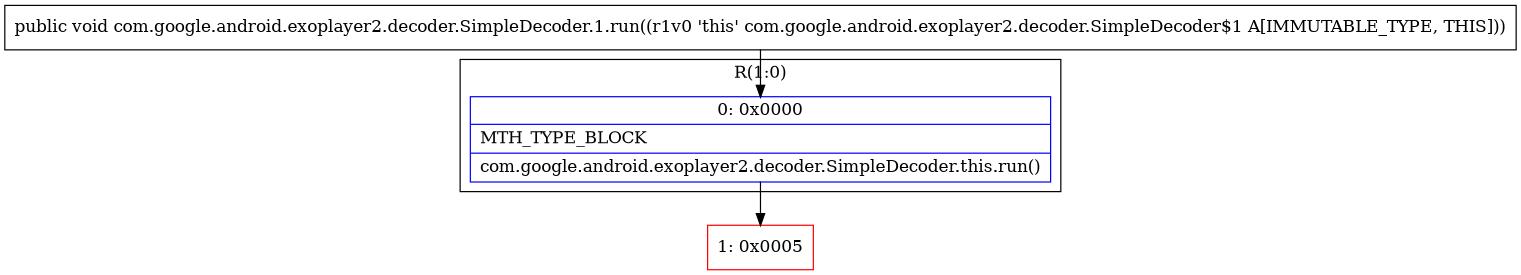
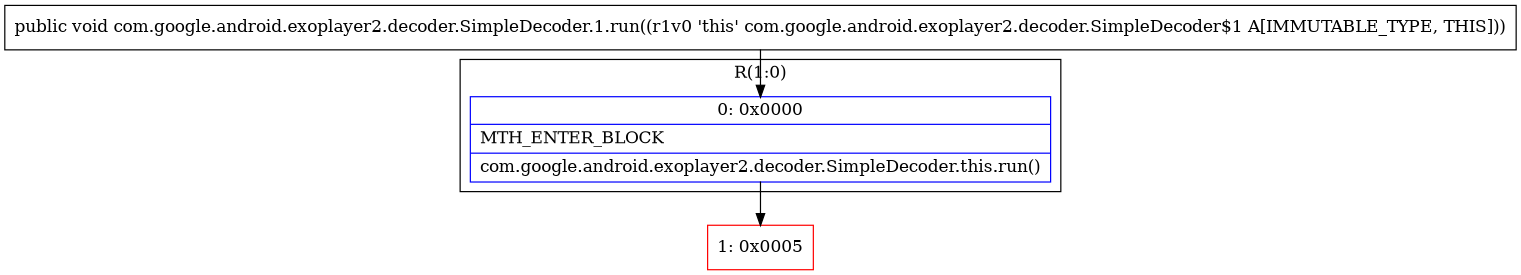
(563, 138) -> (572, 138)
